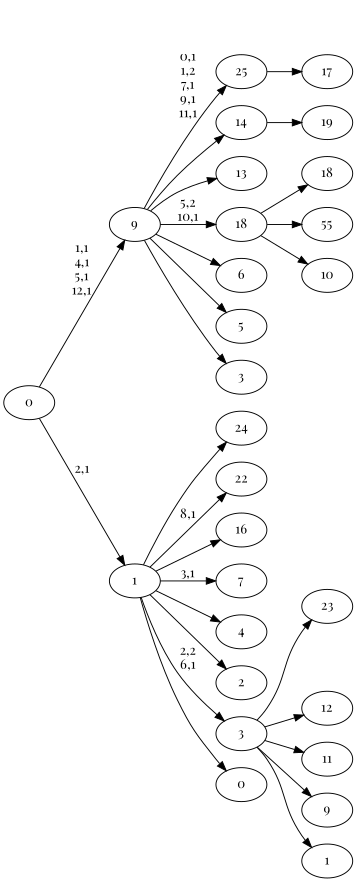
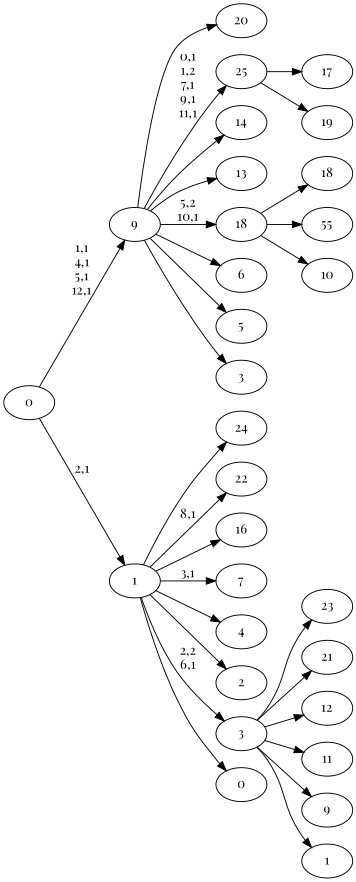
none -> (241, 21)
(280, 123) -> (280, 95)
none -> (327, 657)
